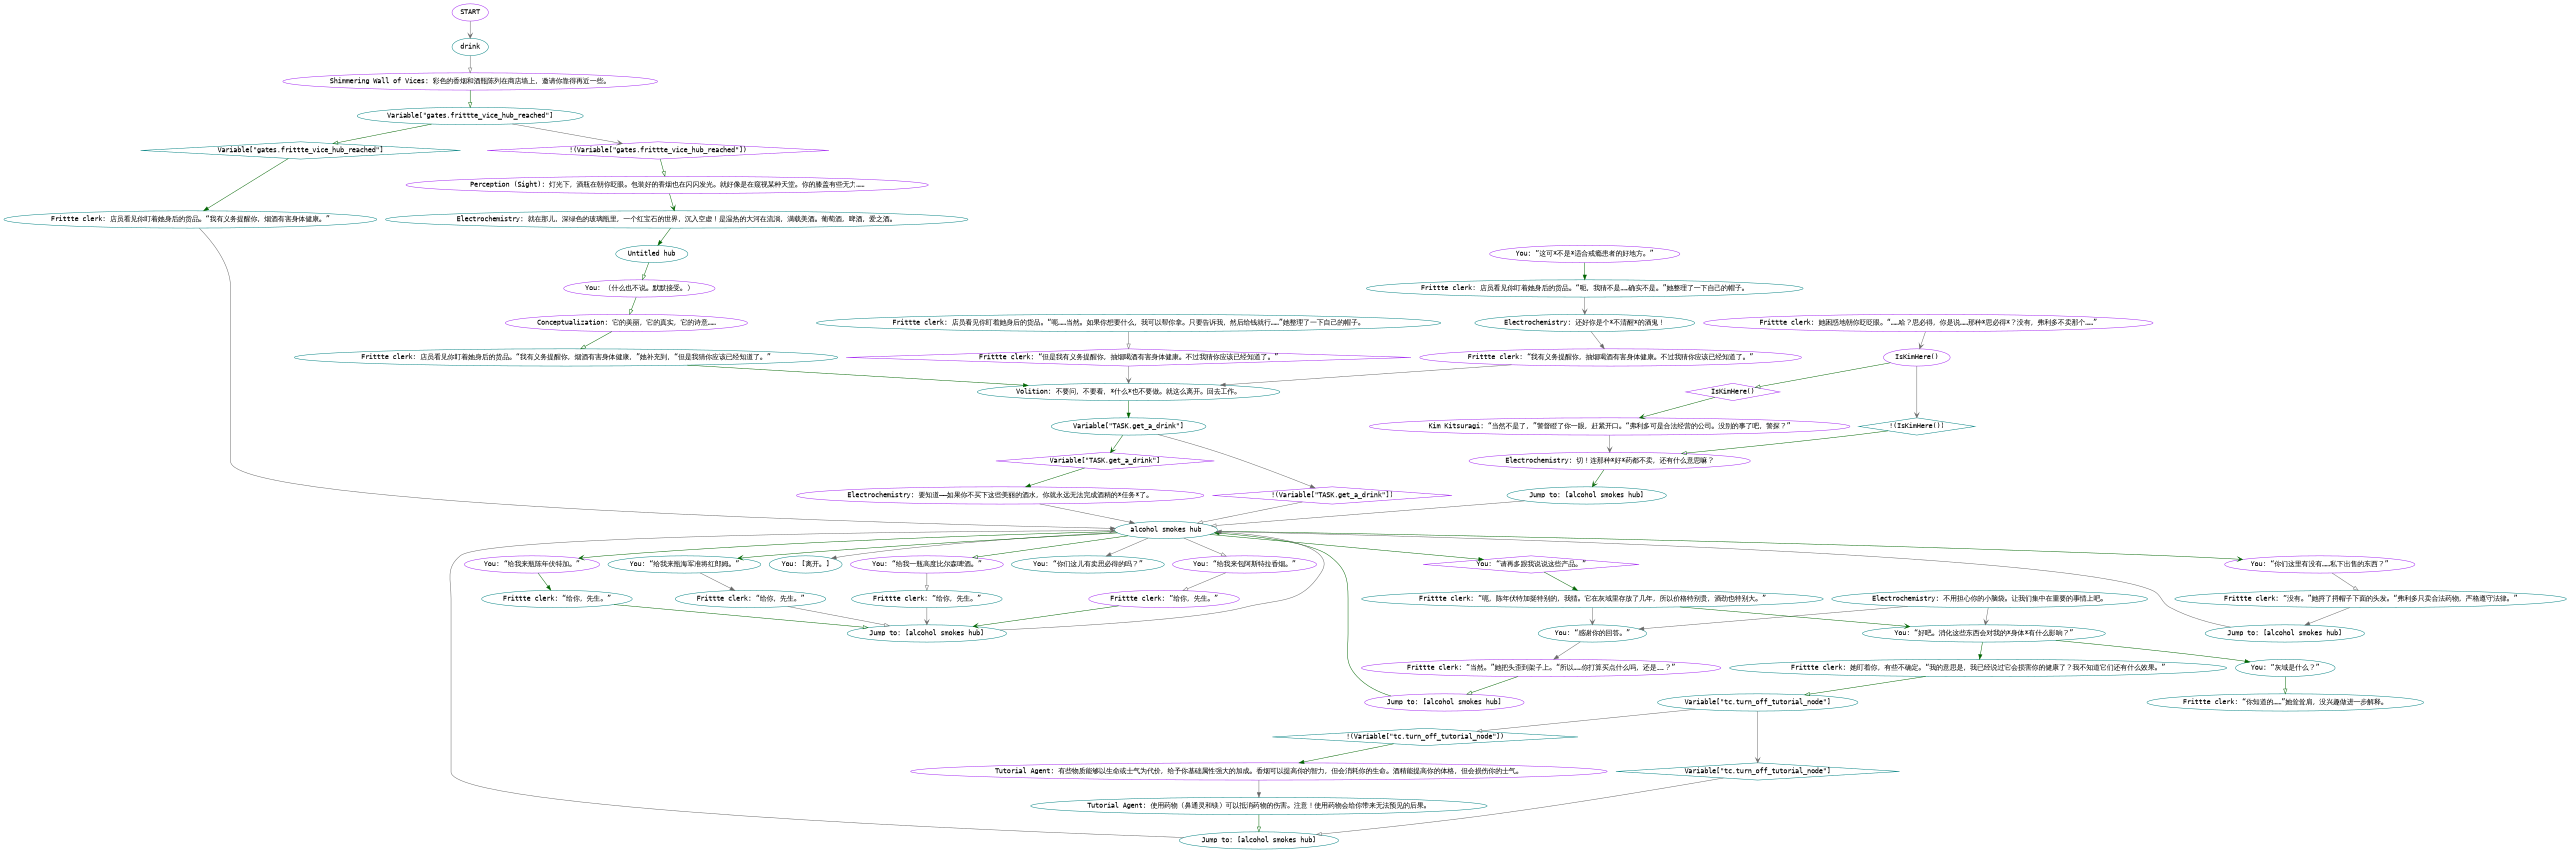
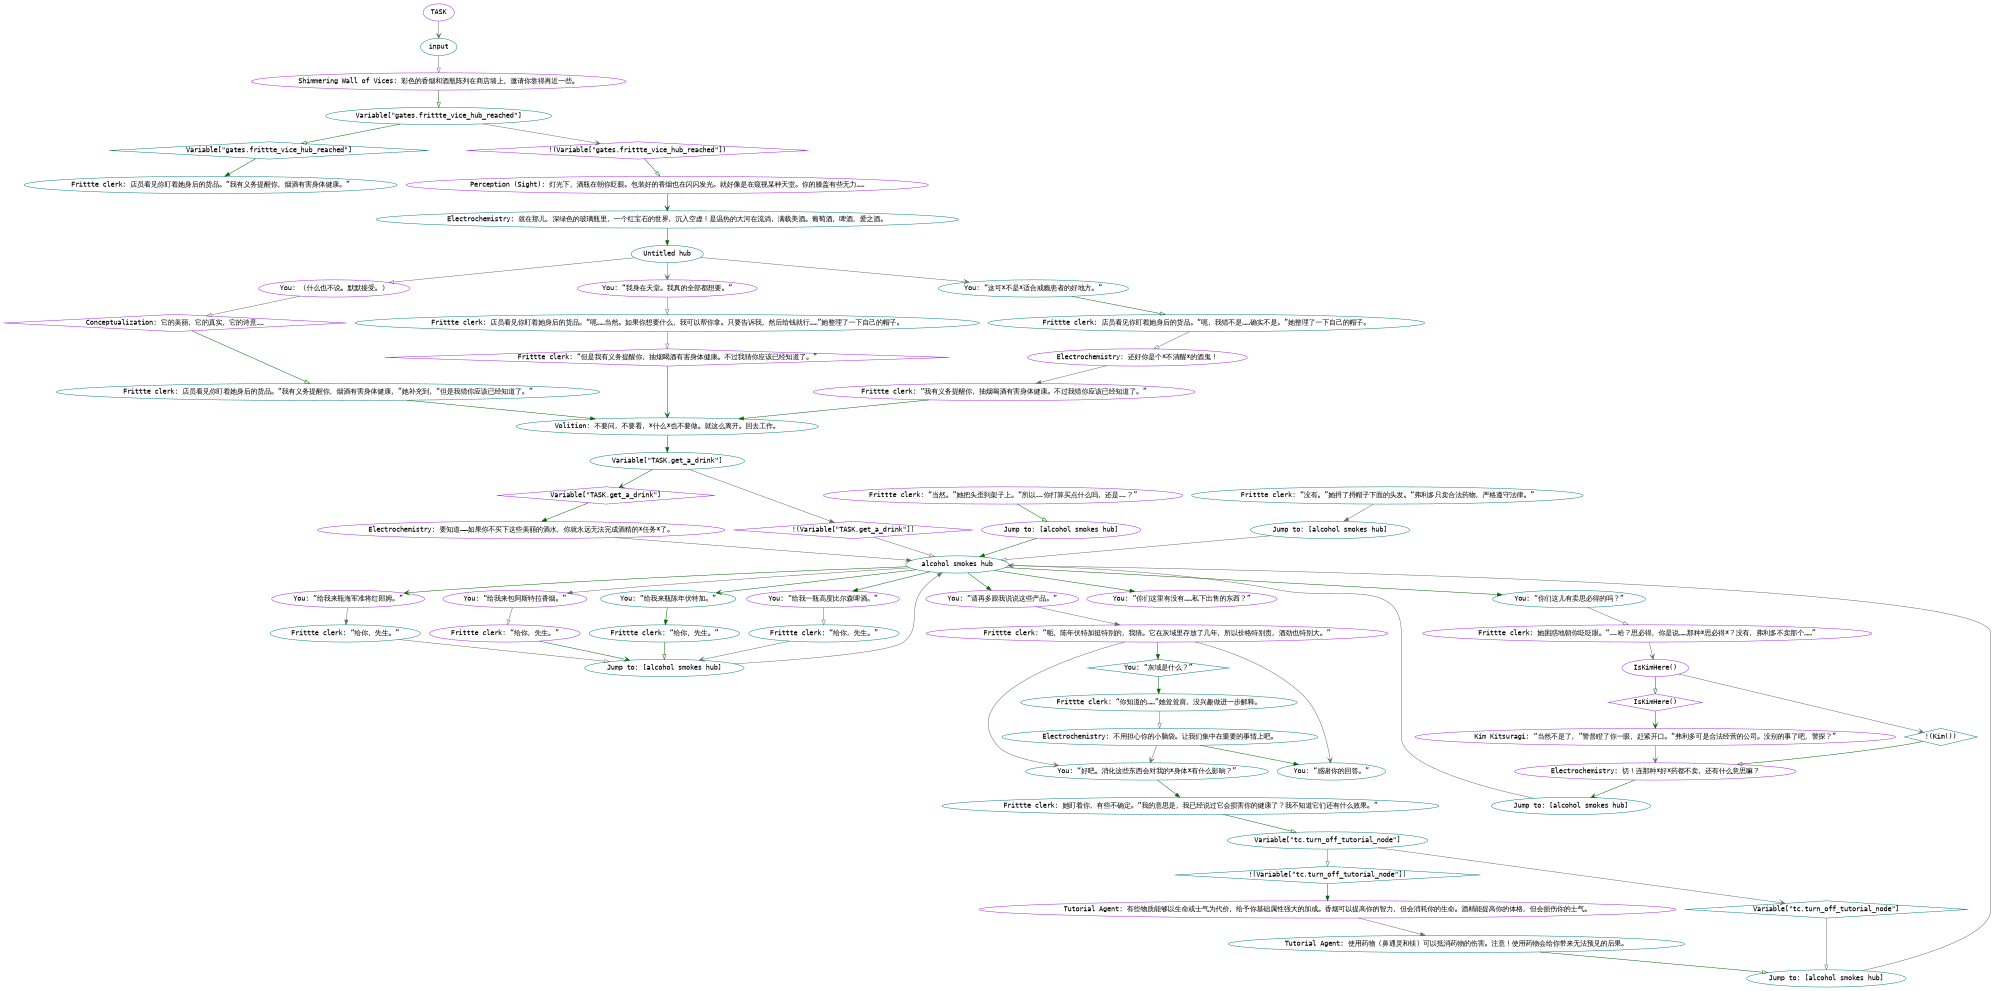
(470, 12) -> (439, 12)
(470, 47) -> (439, 47)
(1585, 254) -> (1033, 288)
(646, 269) -> (514, 270)
(1585, 269) -> (1116, 305)
none -> (832, 270)
none -> (667, 288)
(1585, 303) -> (1174, 339)
(634, 304) -> (256, 306)
(626, 323) -> (175, 323)
(1585, 323) -> (1137, 357)
(1129, 372) -> (667, 389)
(1368, 375) -> (836, 409)
(1917, 426) -> (1941, 737)
(547, 507) -> none
(1727, 542) -> (1062, 581)
(1053, 546) -> (894, 581)
(1129, 546) -> (1251, 581)
(1203, 546) -> (741, 579)
(532, 564) -> (668, 599)
(684, 564) -> (348, 599)
(806, 564) -> none
(1531, 564) -> (1002, 599)
(1559, 580) -> (1075, 615)
(2343, 580) -> none
(1592, 599) -> (1157, 633)
none -> (1606, 615)
(1769, 618) -> (1247, 754)
(1809, 618) -> (1010, 691)
(1569, 649) -> none
(2150, 650) -> (1158, 648)
(2285, 668) -> (1158, 668)
(2285, 683) -> (1159, 683)
none -> (1159, 717)
